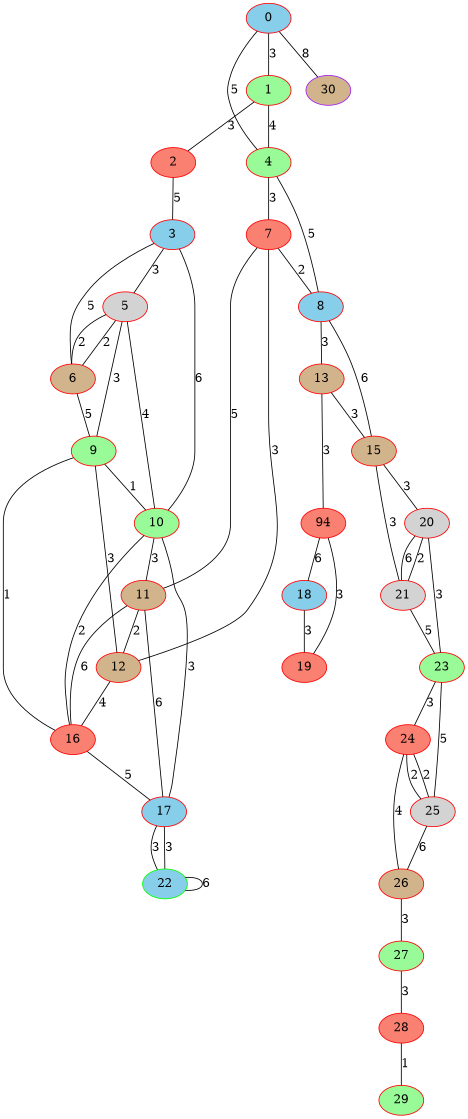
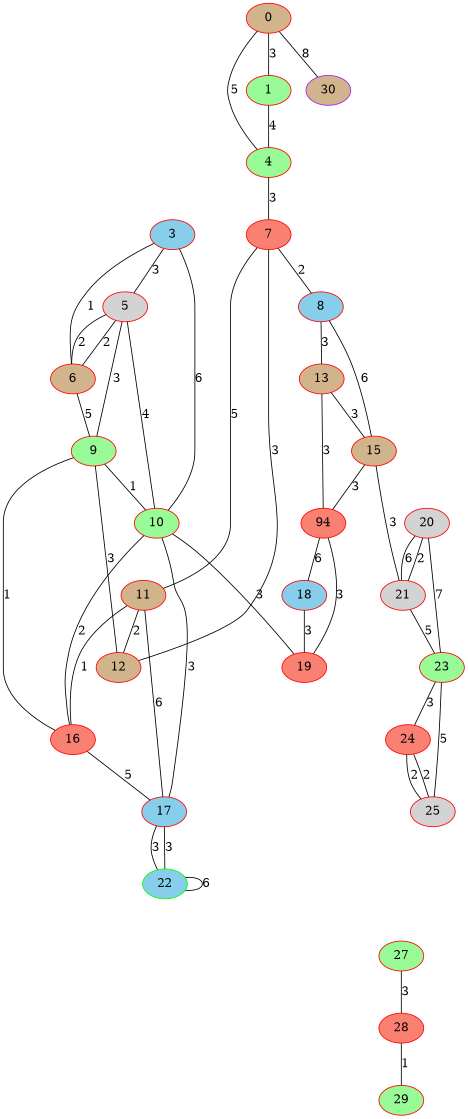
(269, 18) -> (269, 18)
(173, 163) -> none
(303, 232) -> none
(91, 307) -> (91, 307)
(401, 487) -> (349, 487)
(150, 559) -> (237, 590)
(439, 595) -> (439, 595)
(85, 667) -> (85, 667)
(96, 704) -> none
(401, 884) -> none
